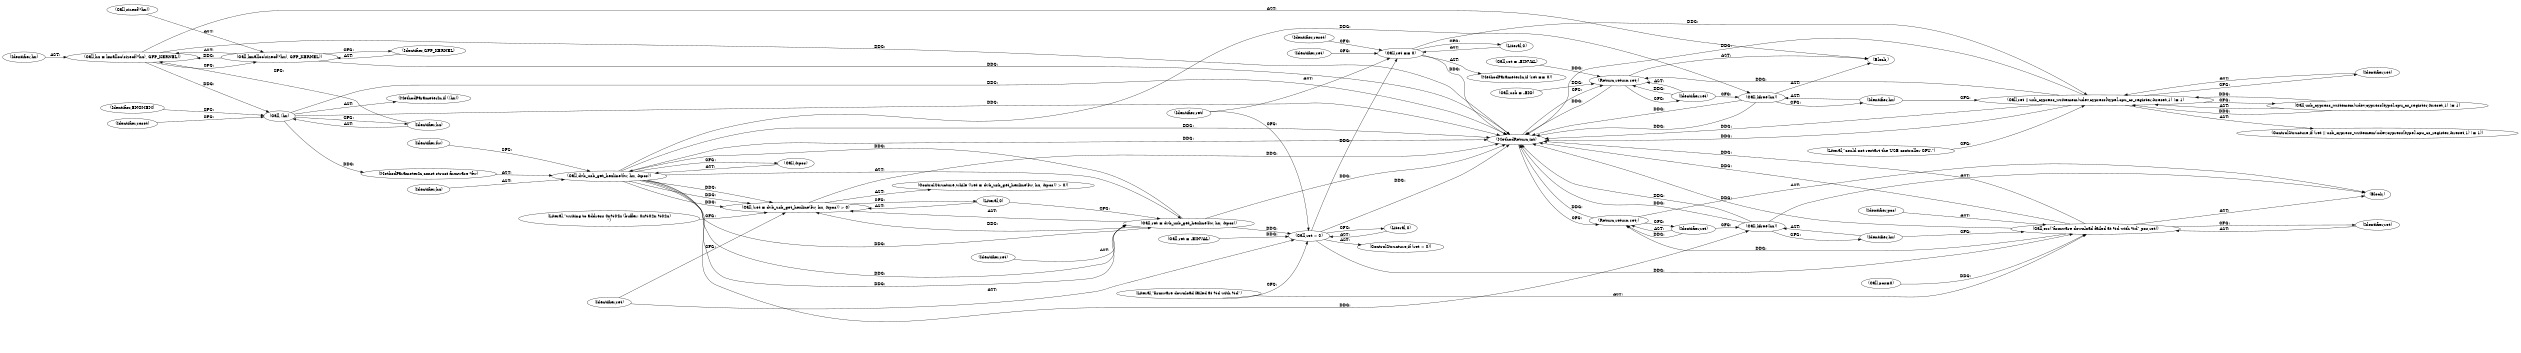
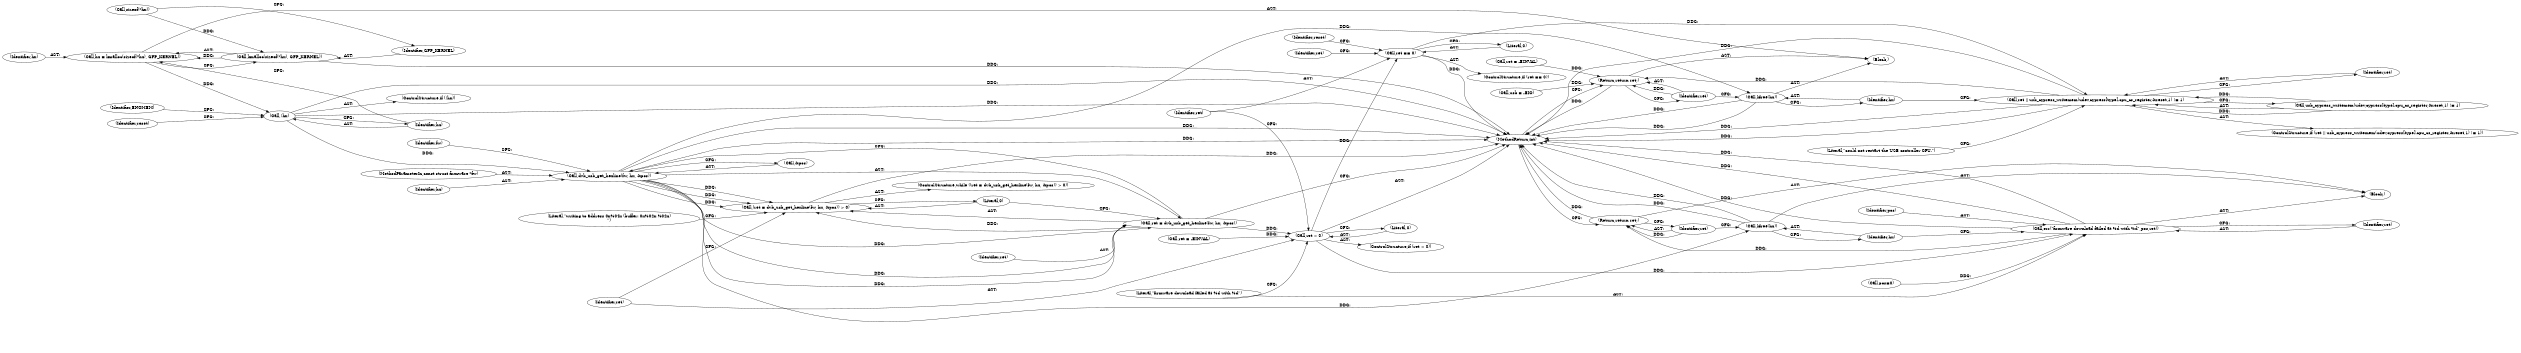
(210, 31) -> (210, 31)
(843, 48) -> none
(356, 52) -> (286, 14)
(1517, 78) -> (1517, 78)
(429, 98) -> (429, 98)
(881, 146) -> (881, 146)
(319, 153) -> (422, 165)
(1346, 176) -> (1346, 176)
(1401, 181) -> (1401, 181)
